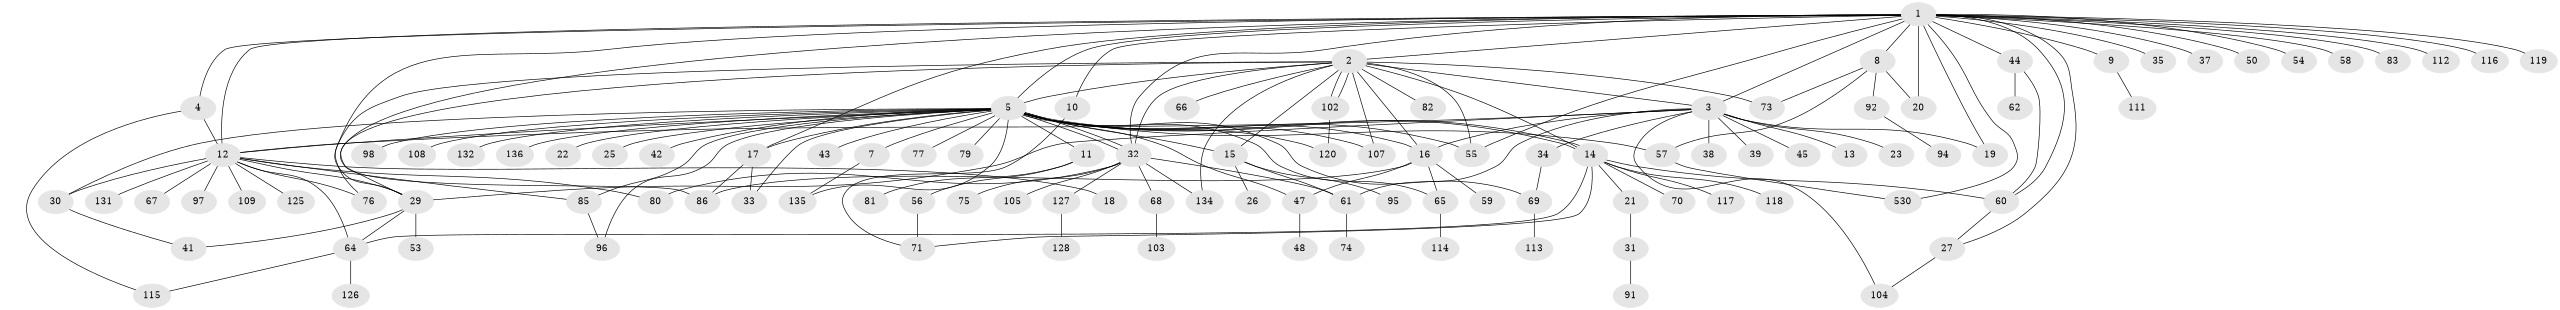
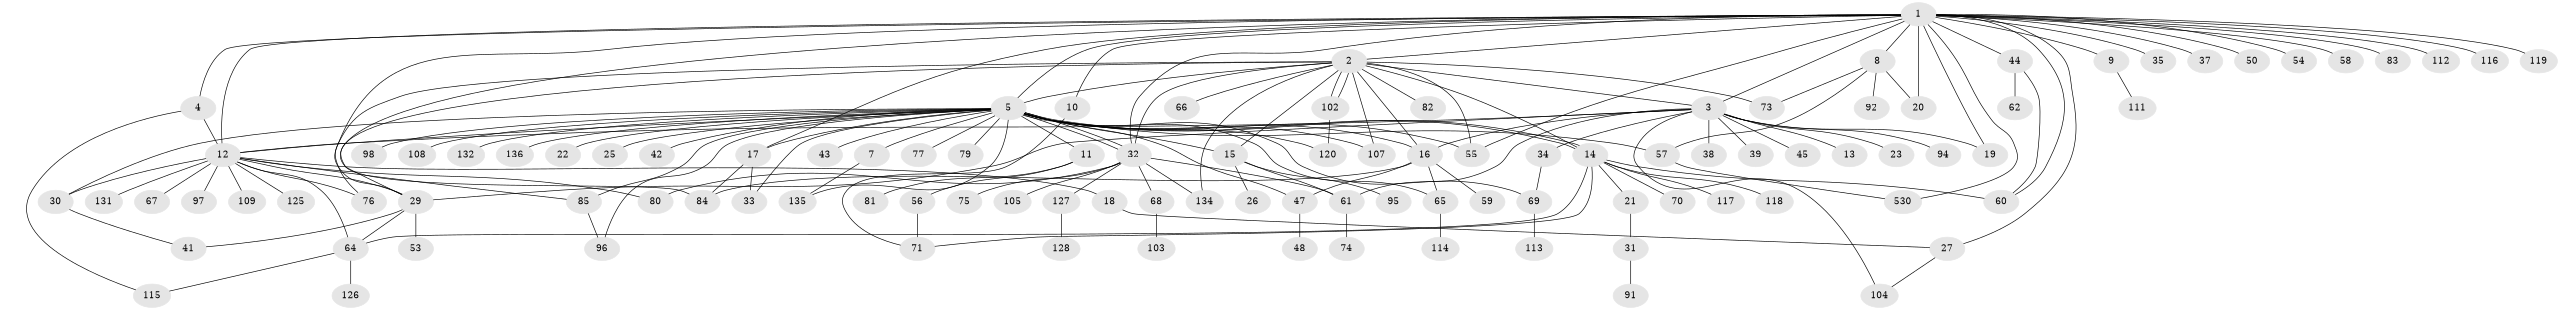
(1899, 126) -> (1879, 134)
(702, 202) -> (702, 202)
(1974, 225) -> (1526, 232)
